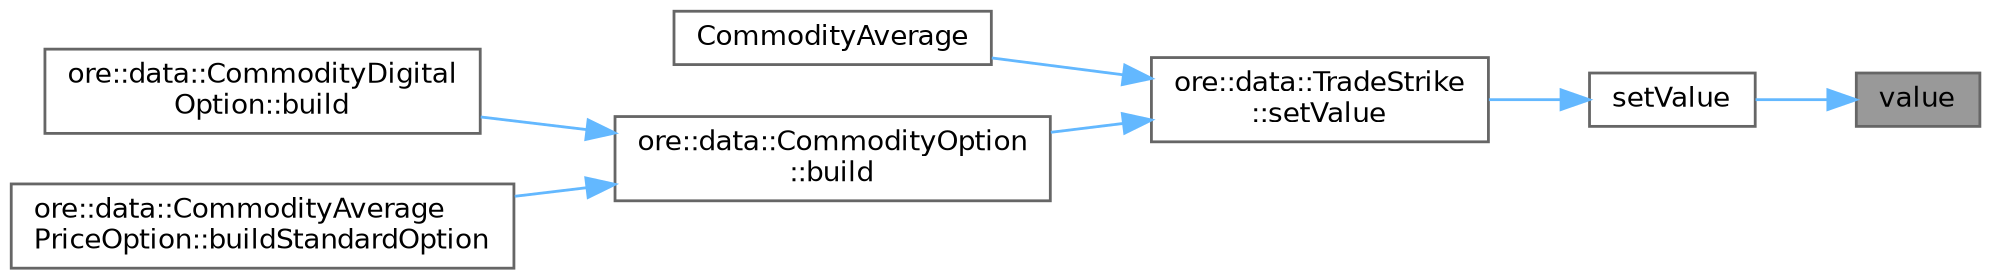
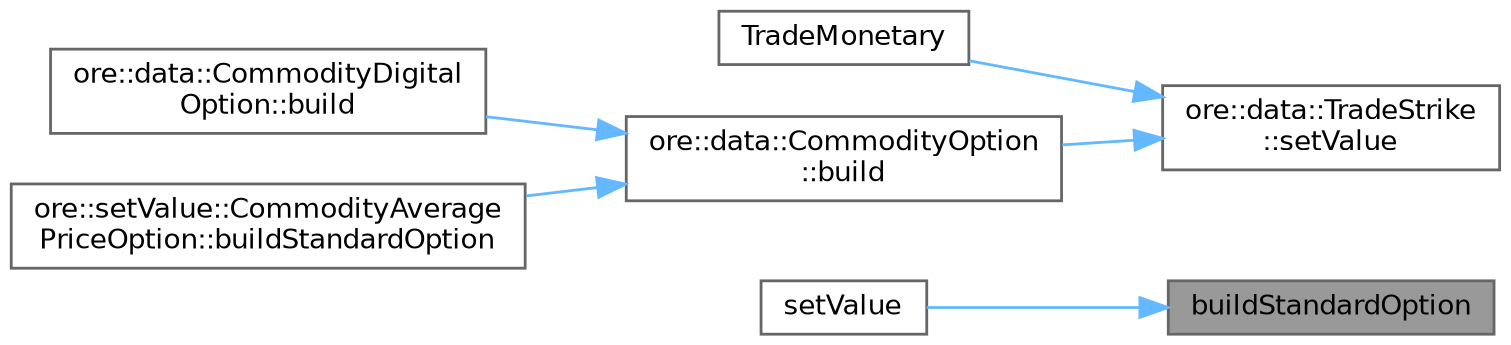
(833, 38) -> (844, 38)
(1525, 100) -> none
(1918, 100) -> (1331, 308)
(263, 226) -> (268, 226)
